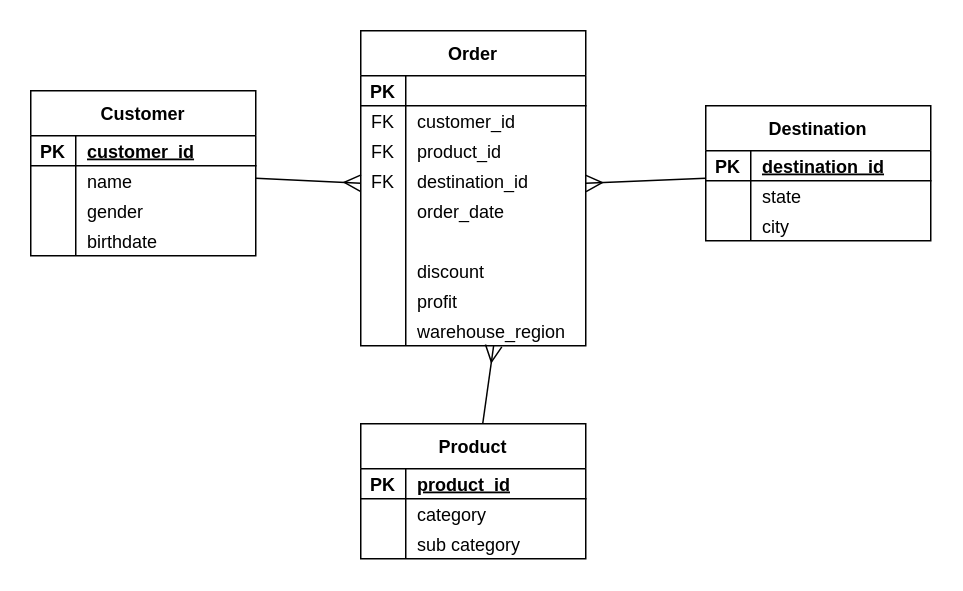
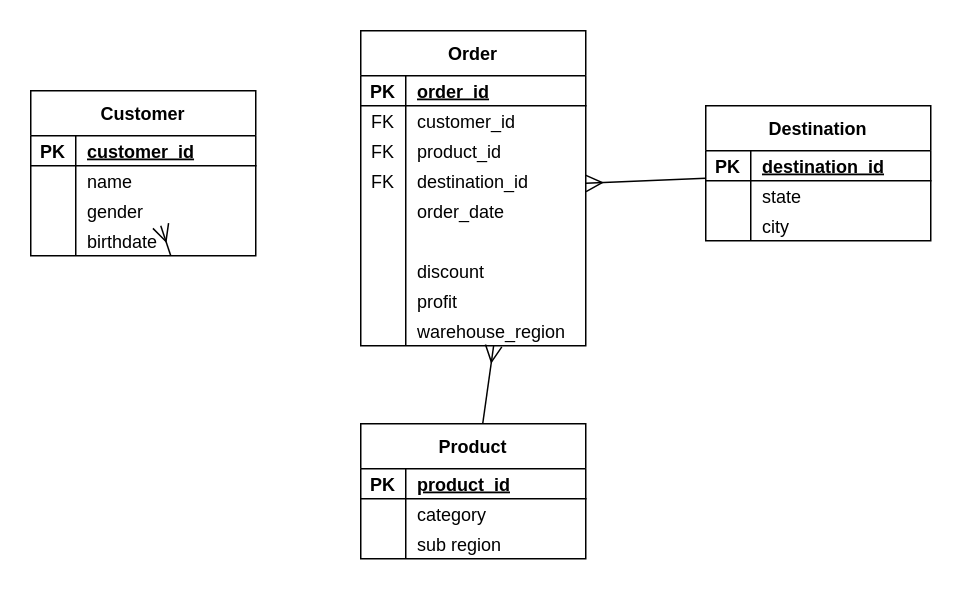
none -> (496, 91)
(308, 181) -> (166, 240)
(475, 545) -> (463, 545)
